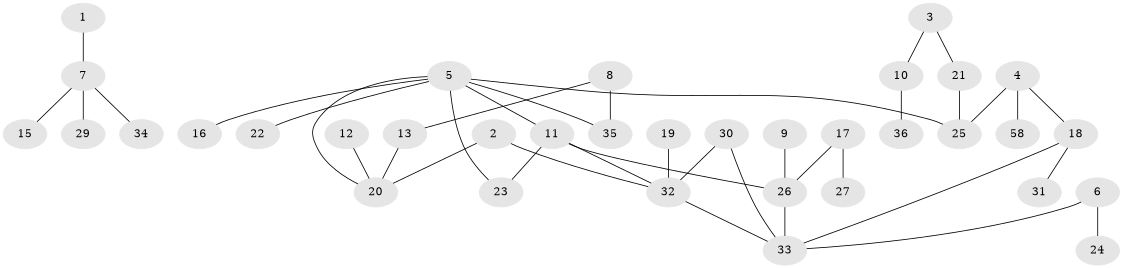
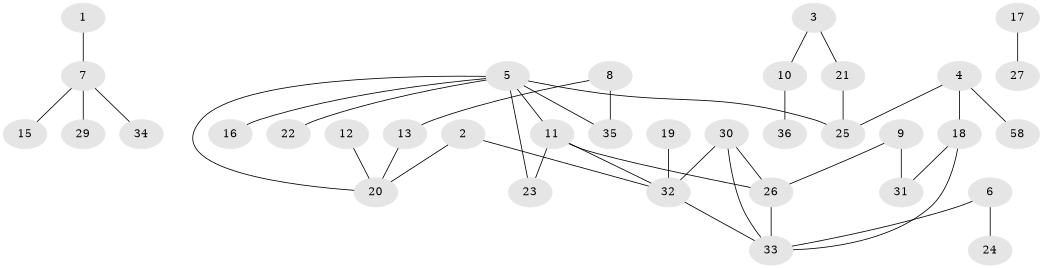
(814, 163) -> (749, 163)
none -> (901, 163)
